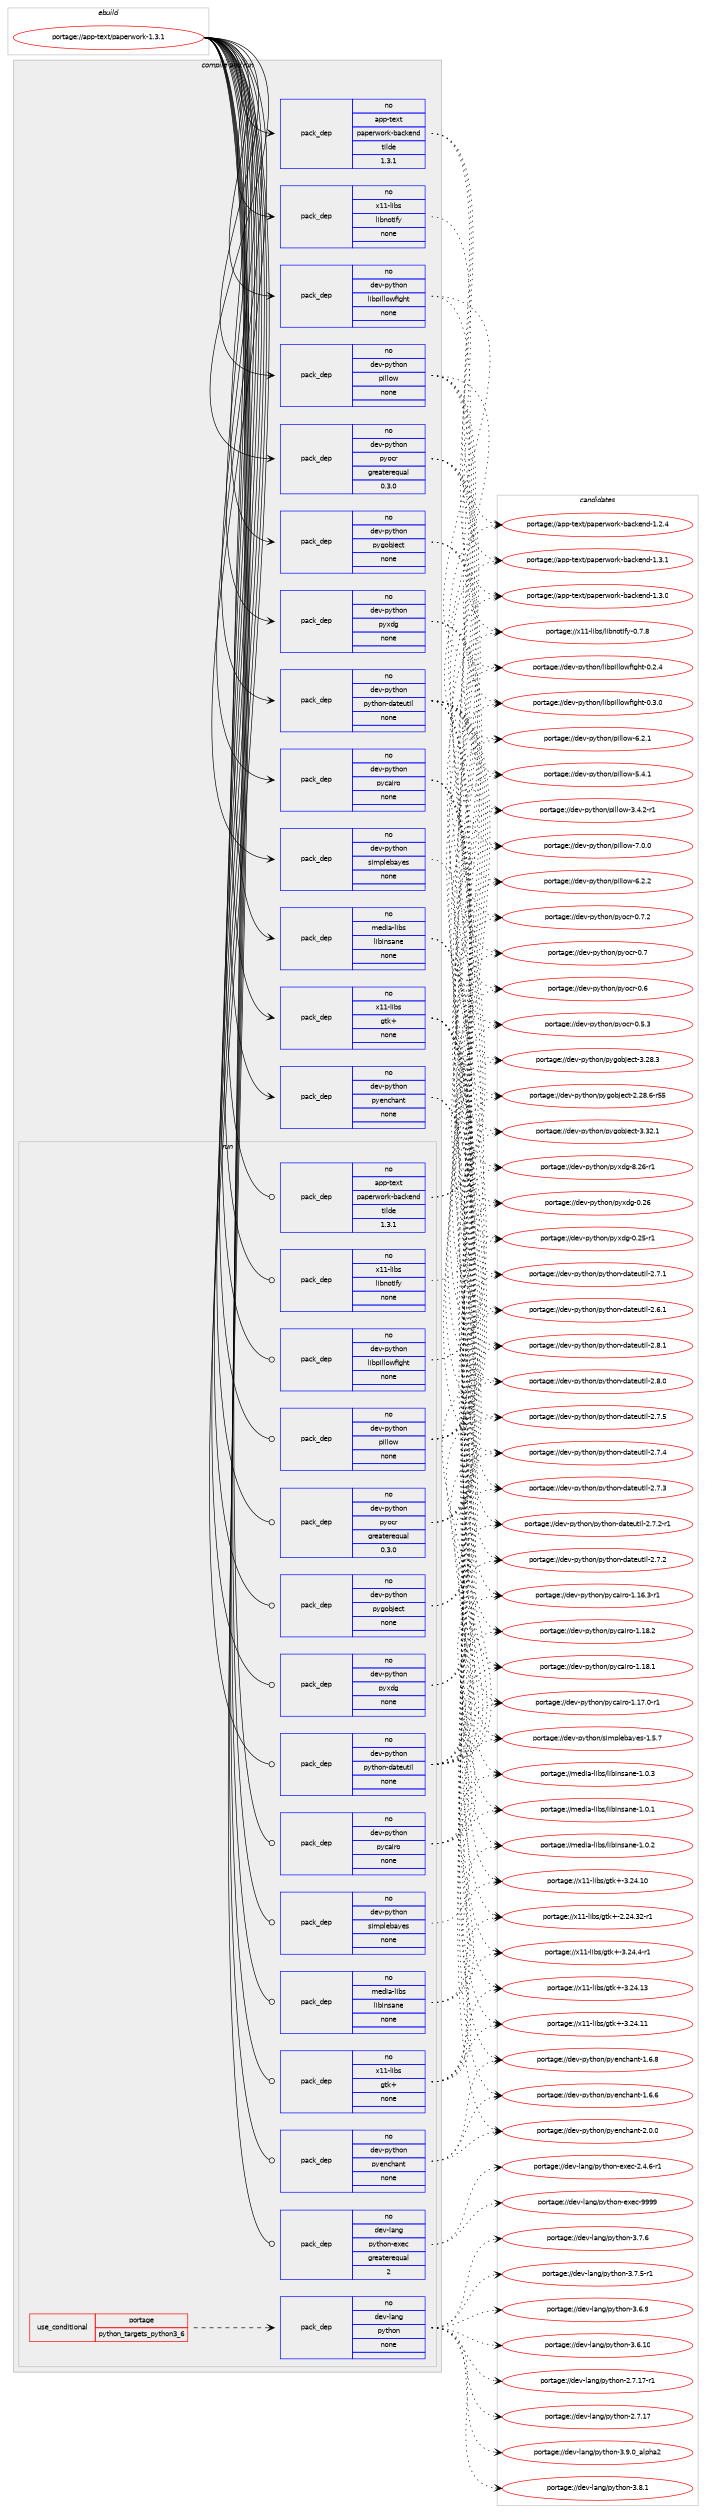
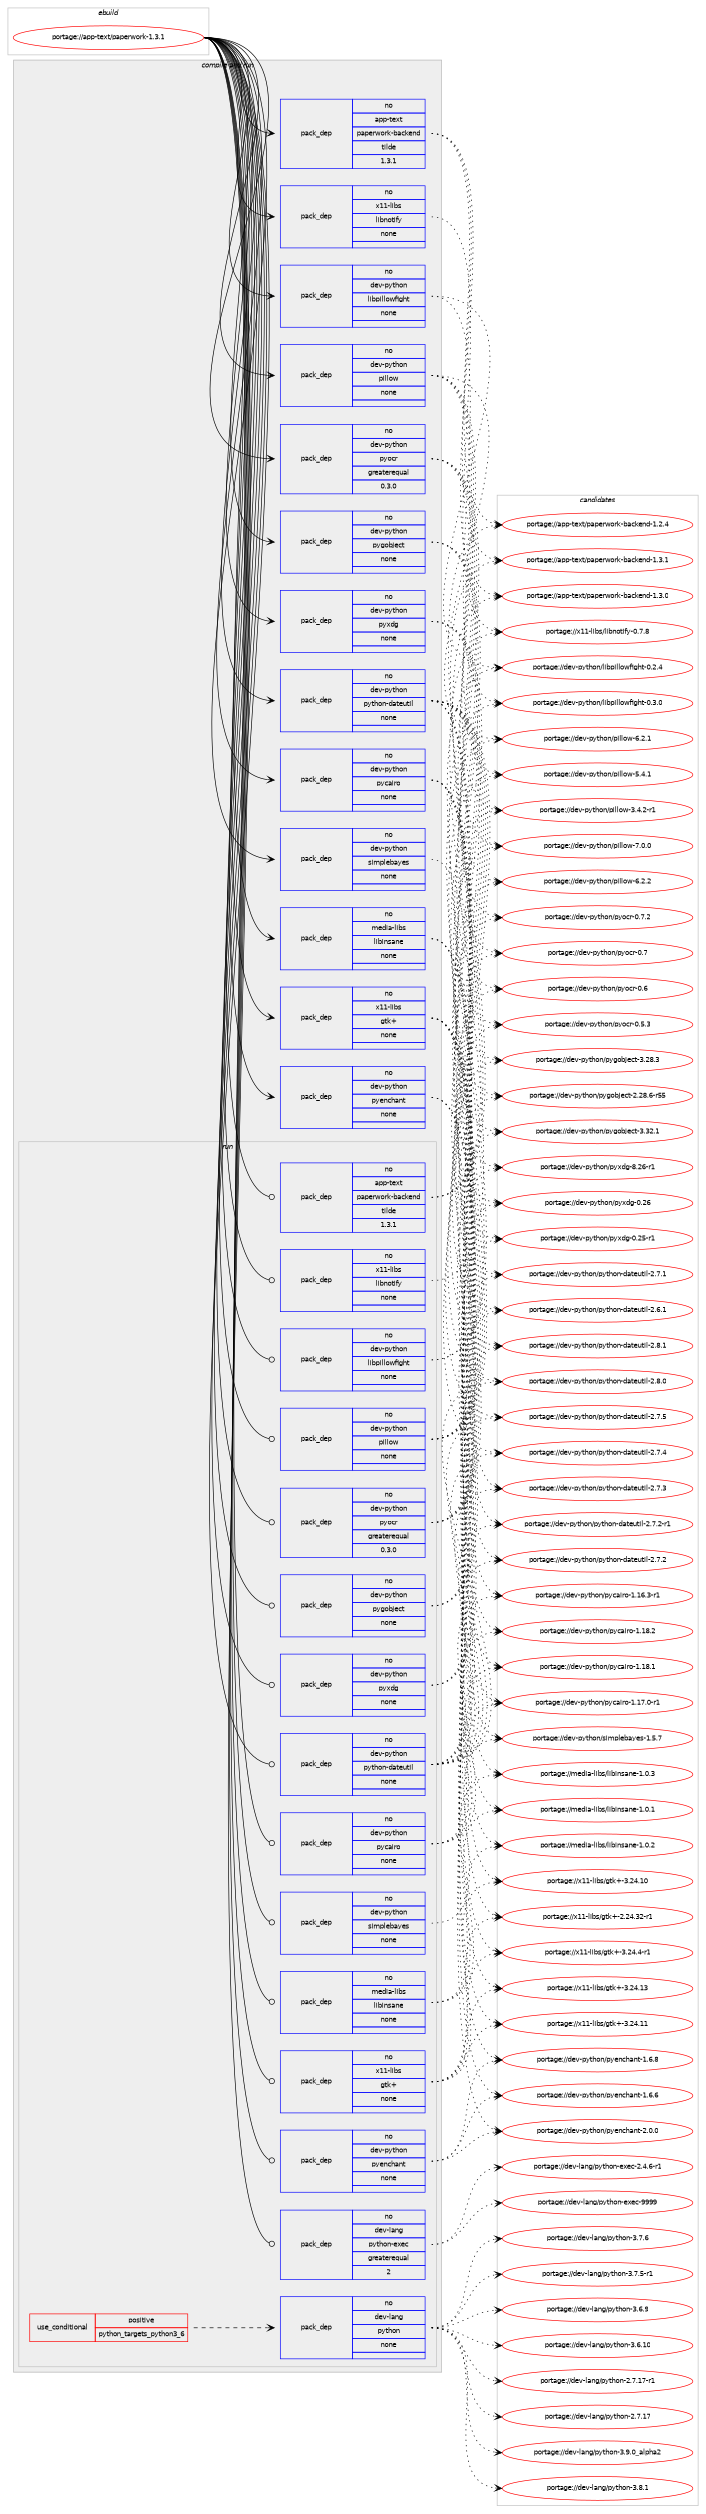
(141, 2320) -> (141, 2320)
